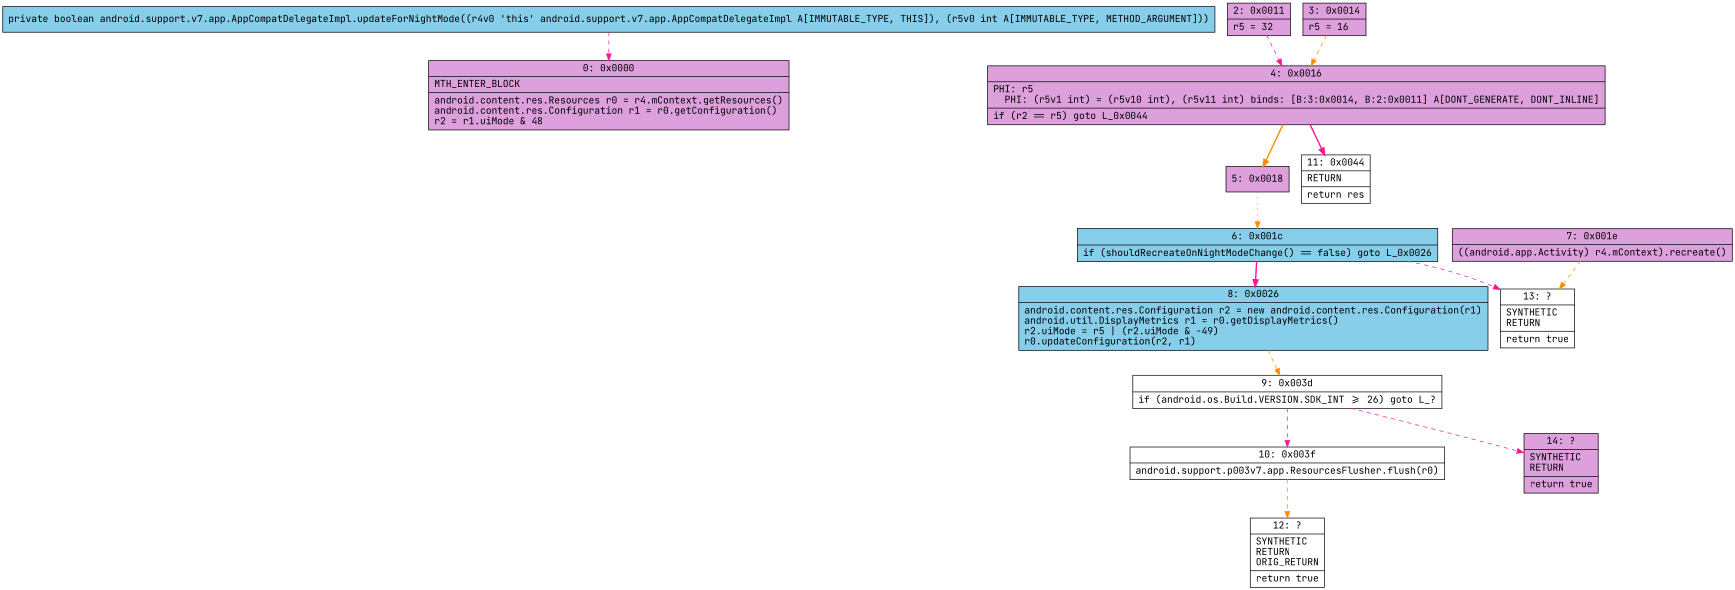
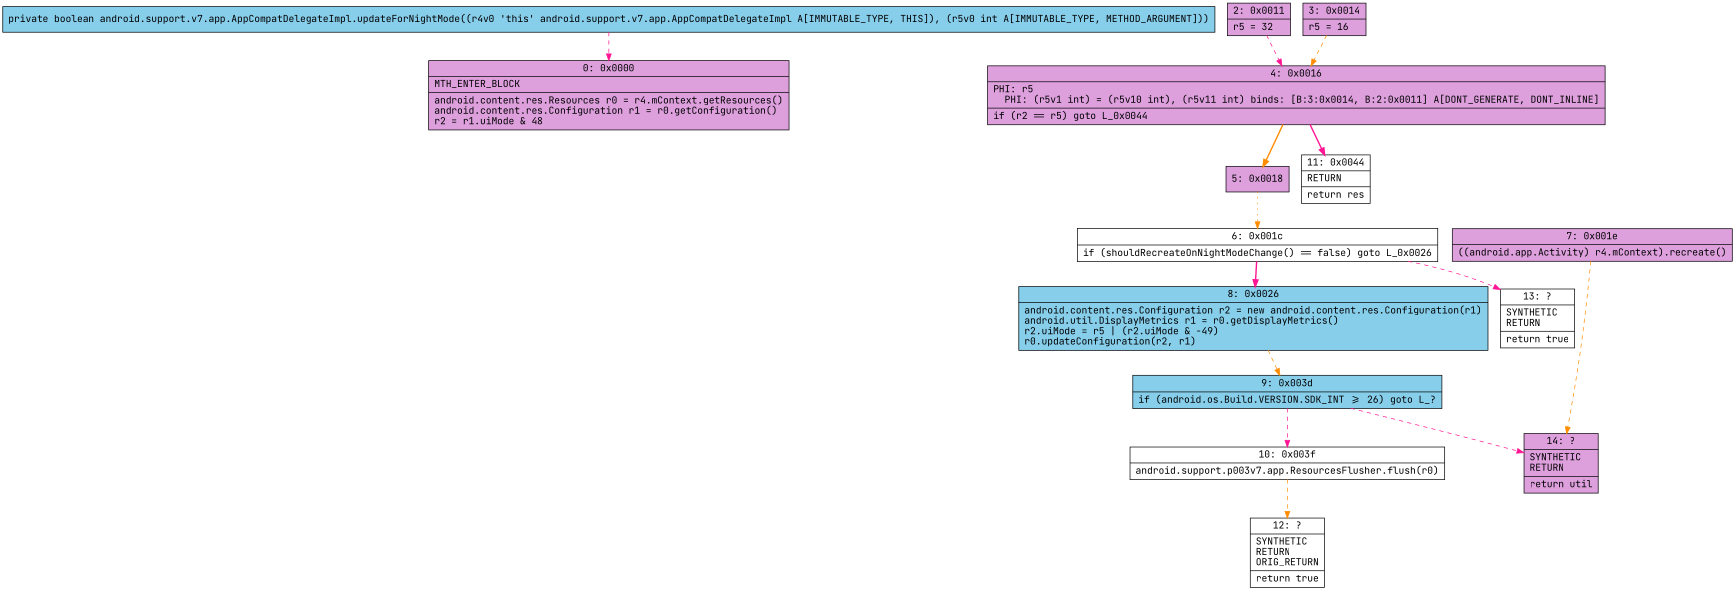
(1258, 245) -> (1258, 245)
(1572, 272) -> (1581, 344)
(1287, 392) -> (1287, 392)
(1561, 484) -> (1561, 484)
